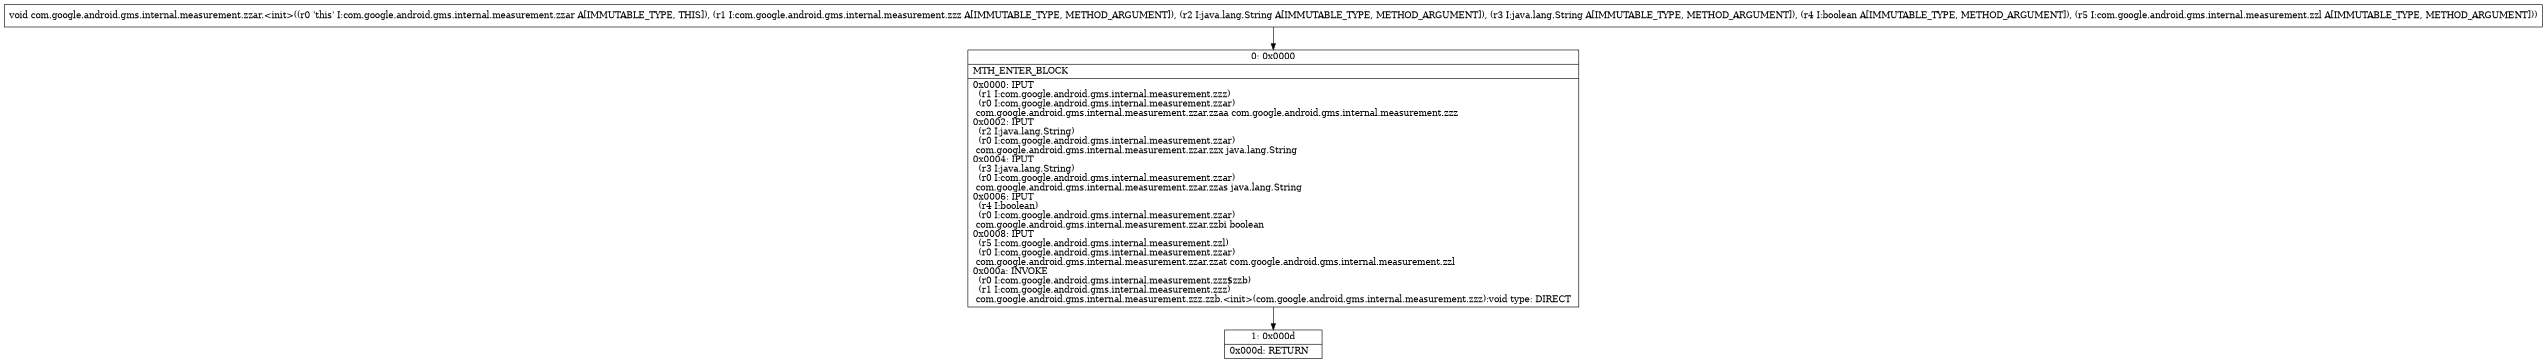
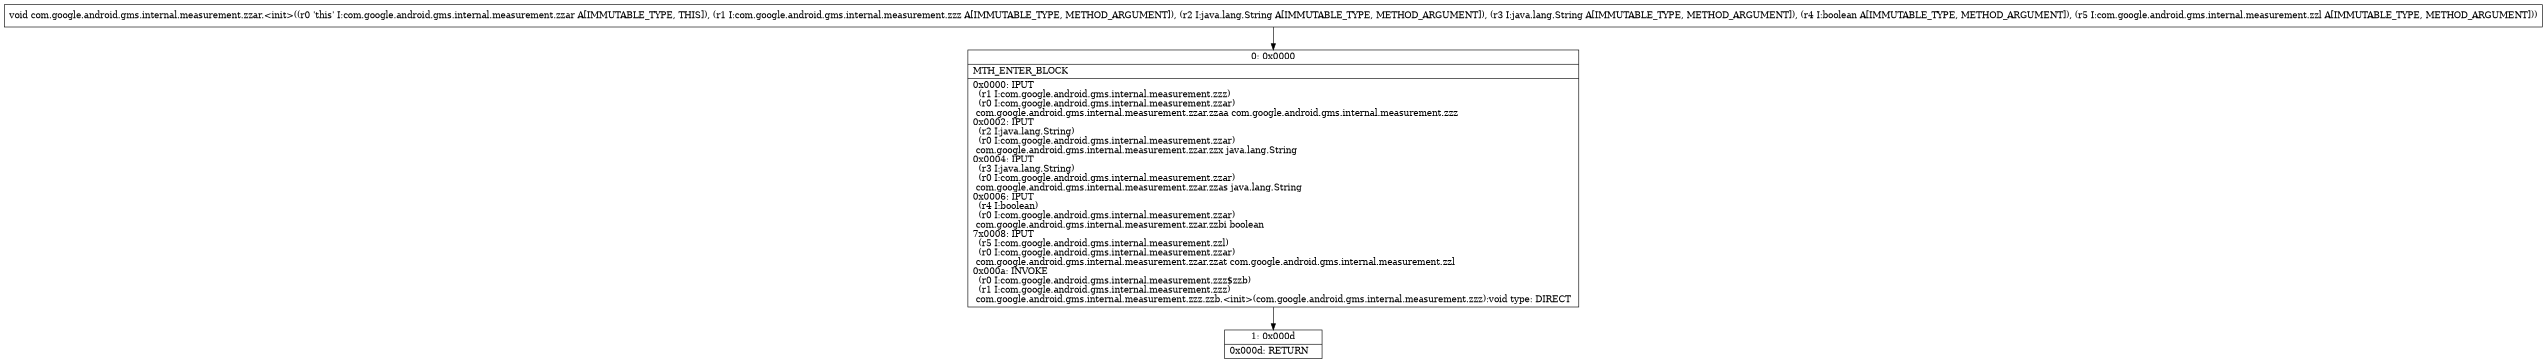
(1006, 234) -> (1006, 234)
